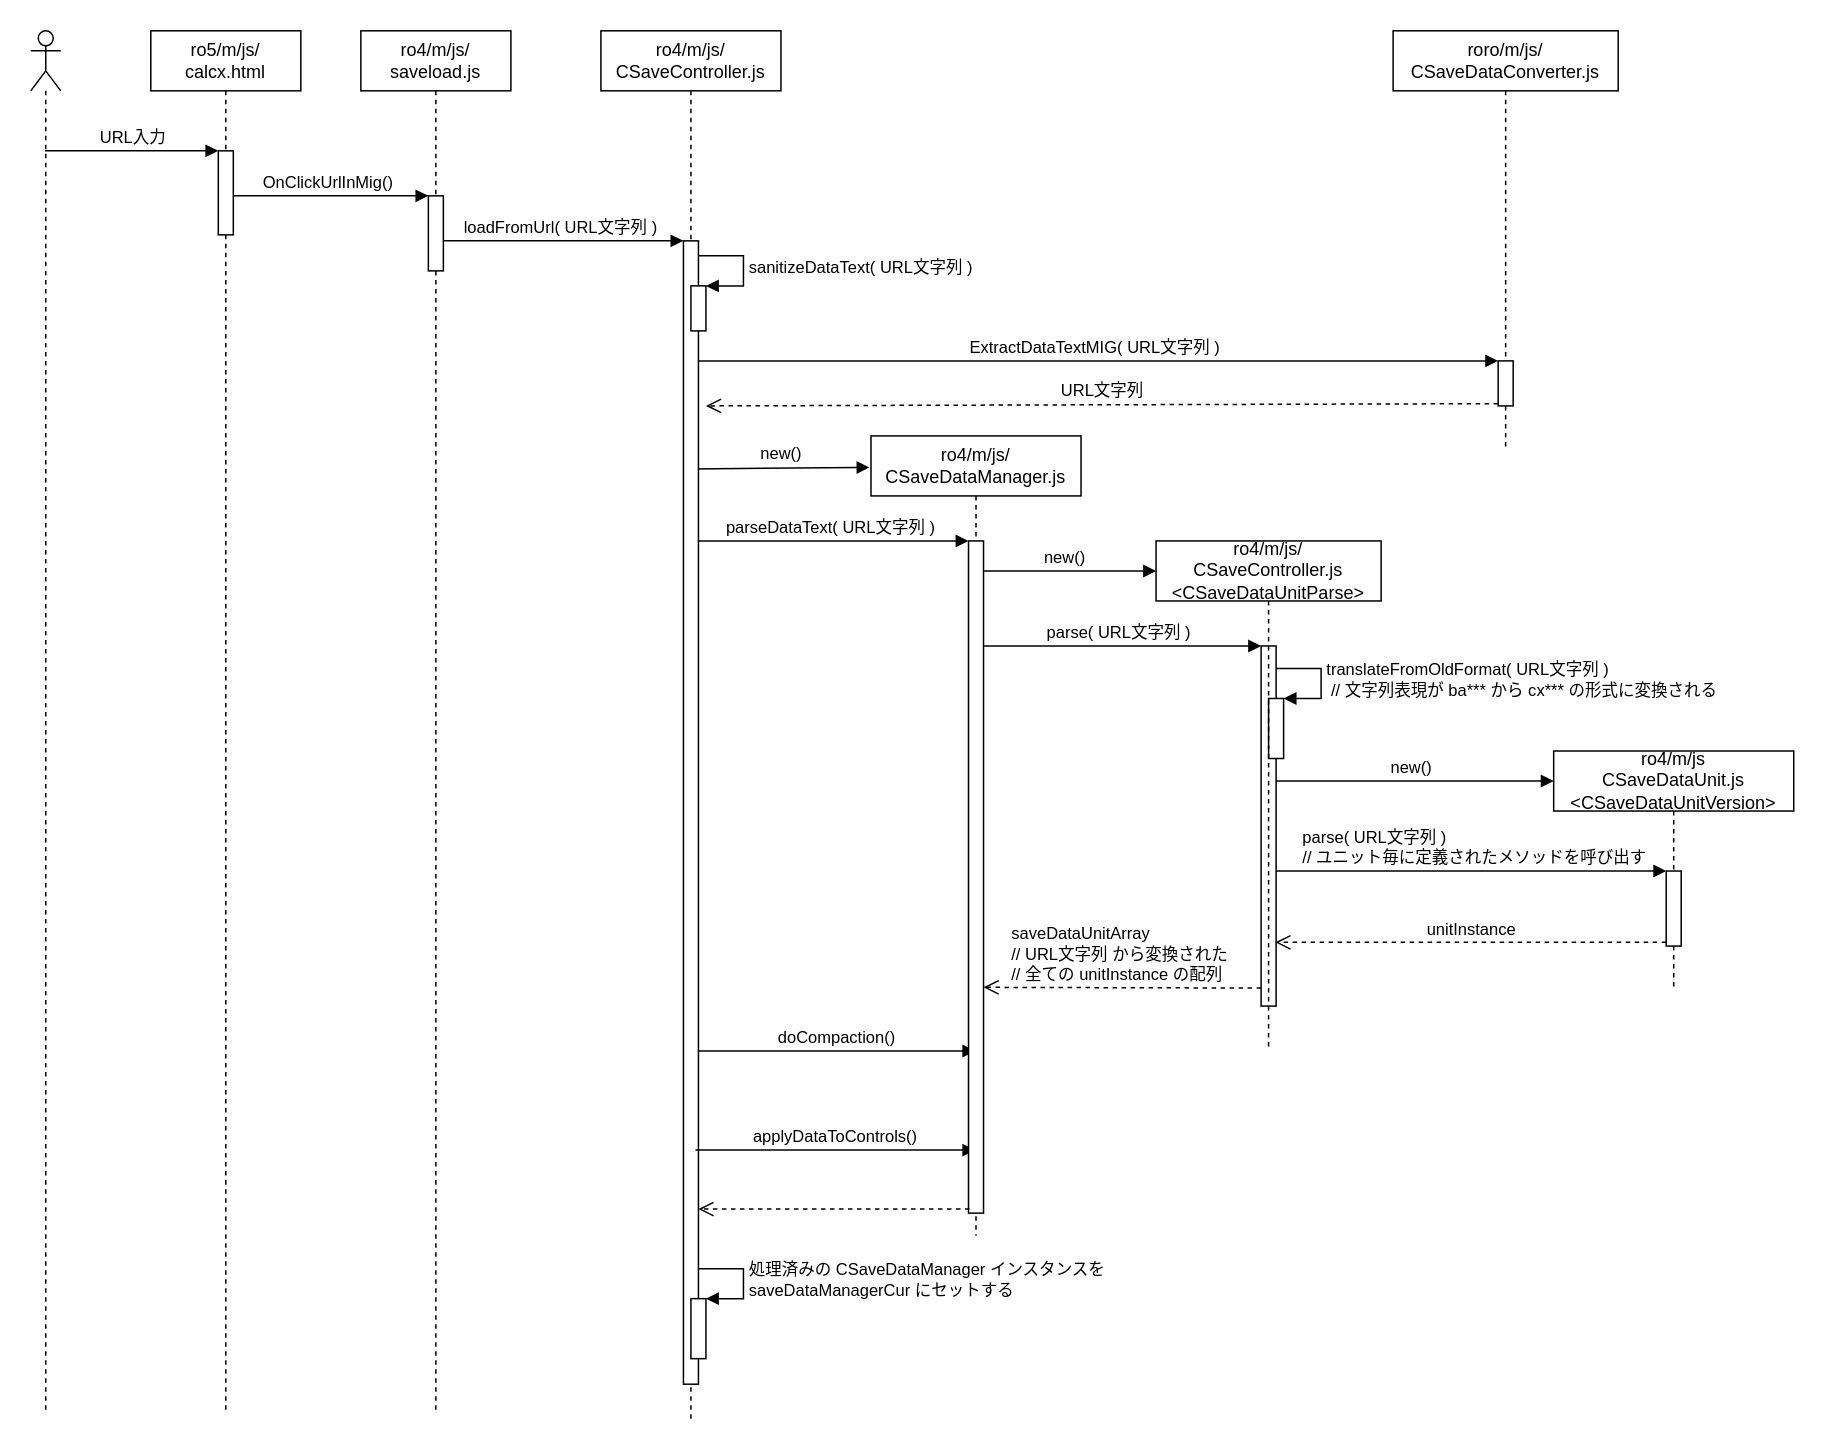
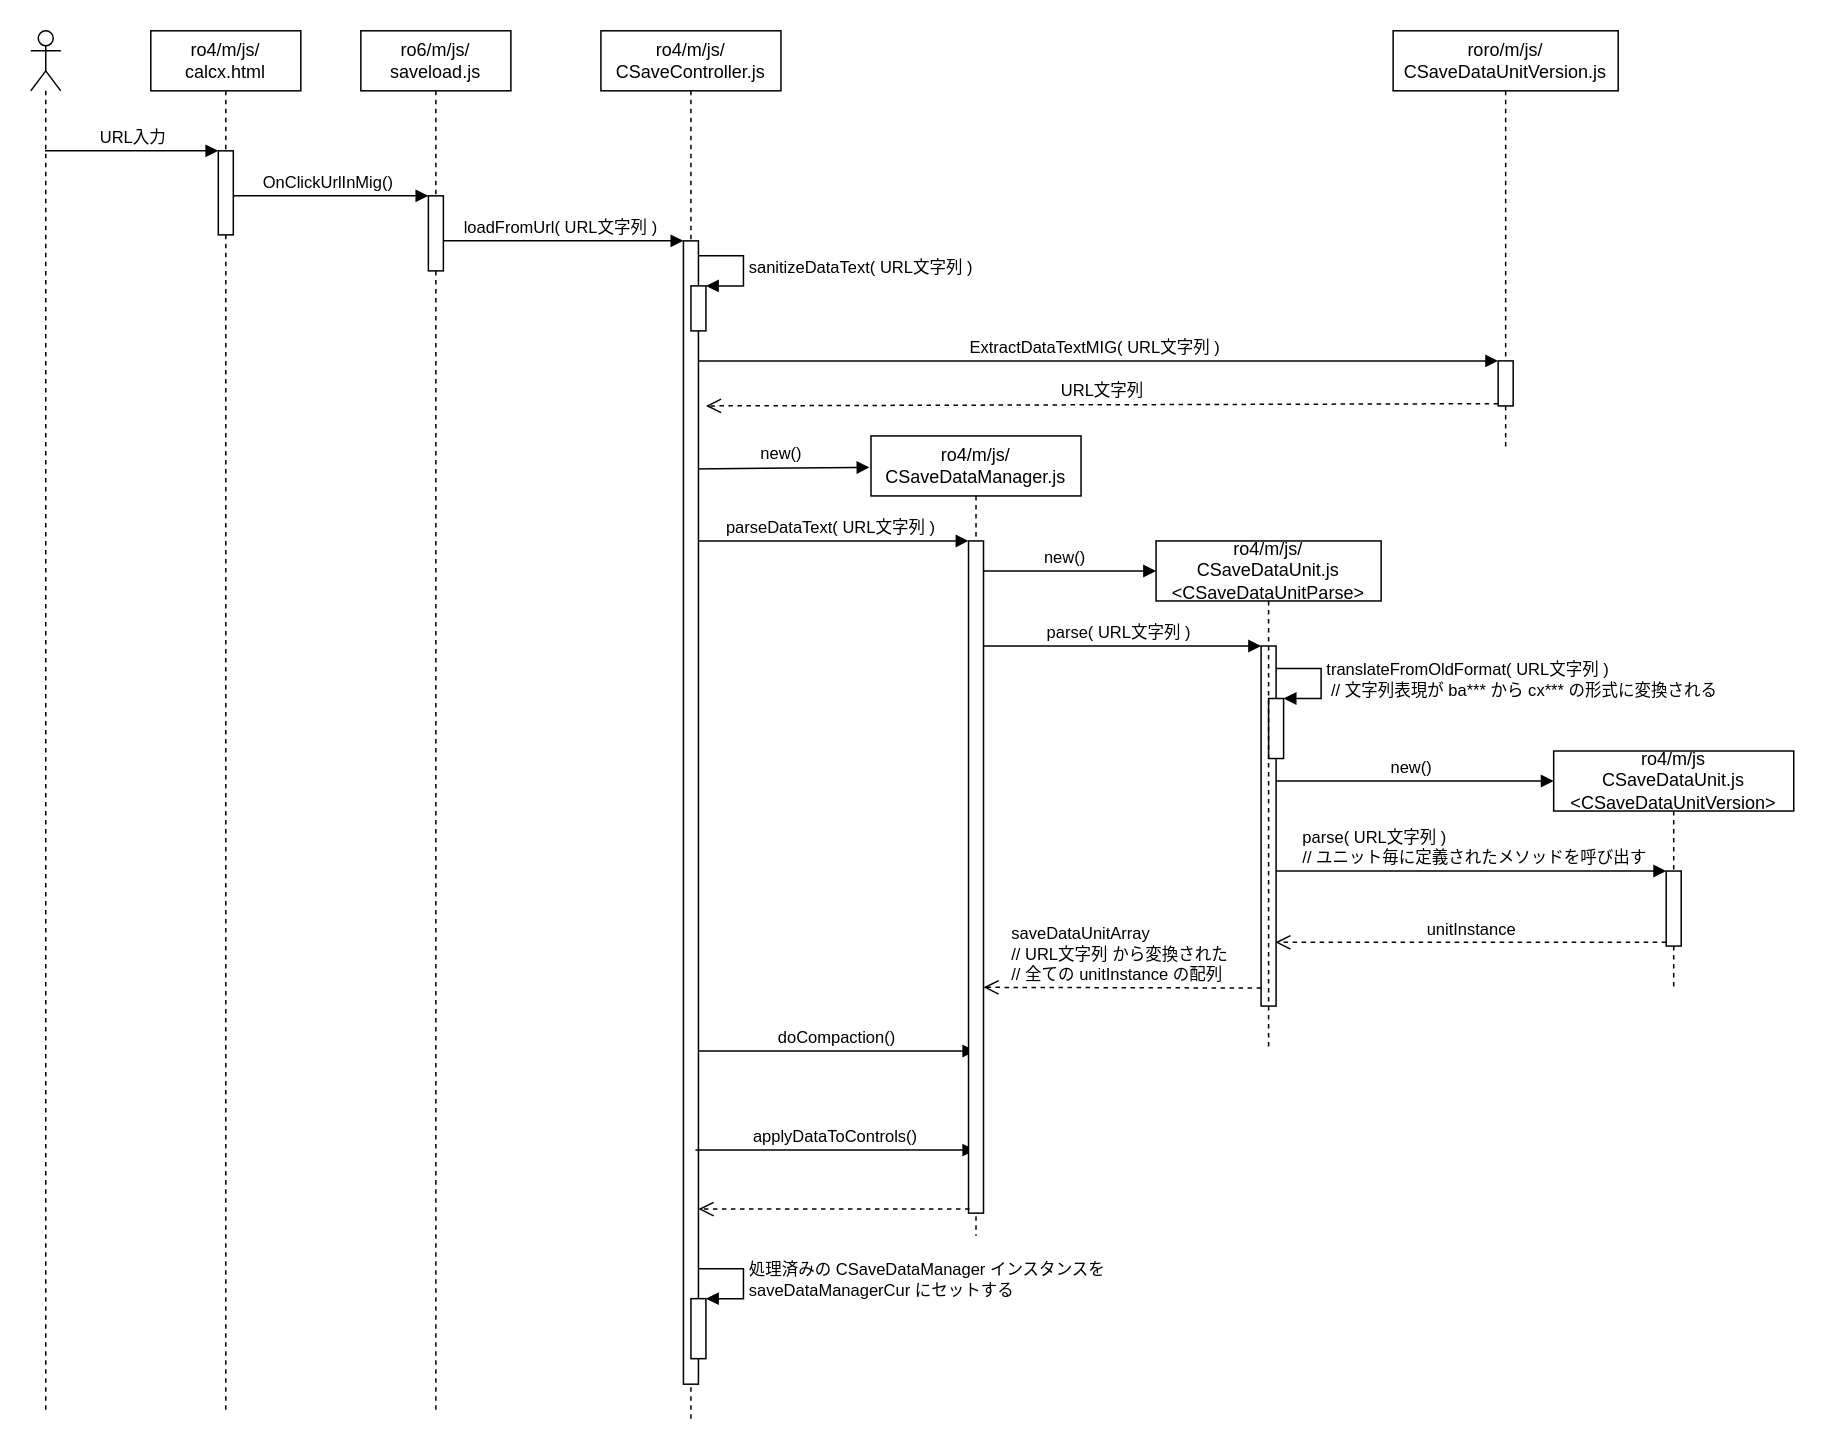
(226, 61) -> (226, 61)
(436, 61) -> (436, 61)
(1505, 61) -> (1505, 61)
(1268, 571) -> (1268, 571)
